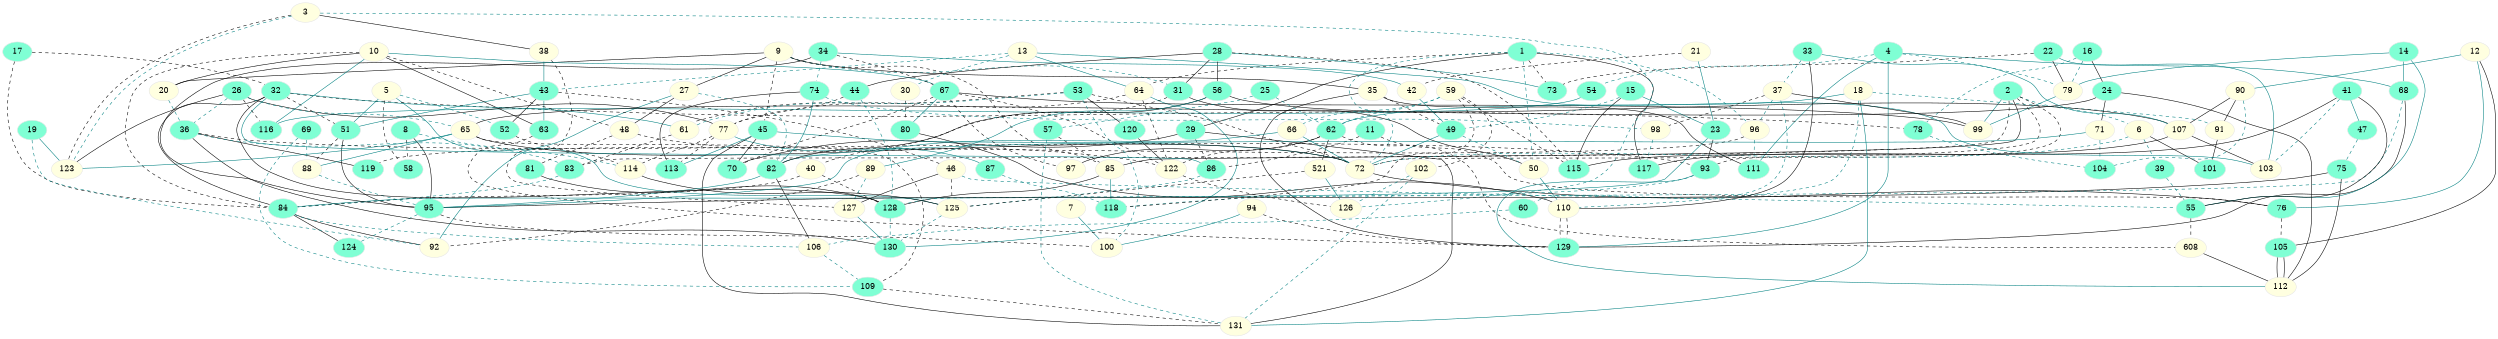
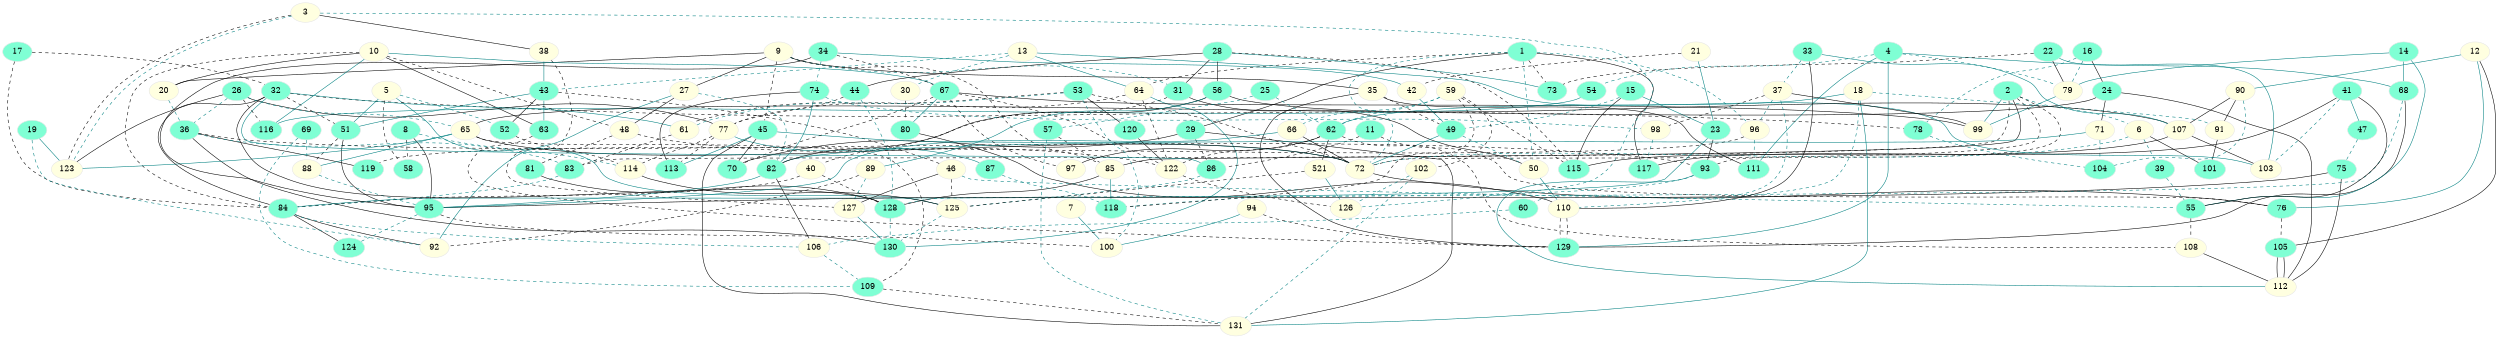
(1326, 150) -> (1326, 150)
(2191, 248) -> (2191, 248)
